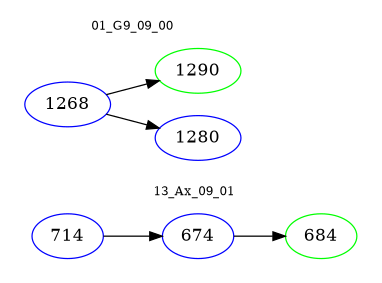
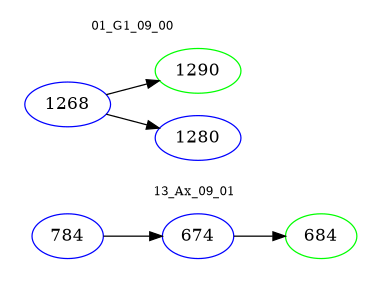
(133, 27) -> (133, 27)
(68, 236) -> (68, 236)
